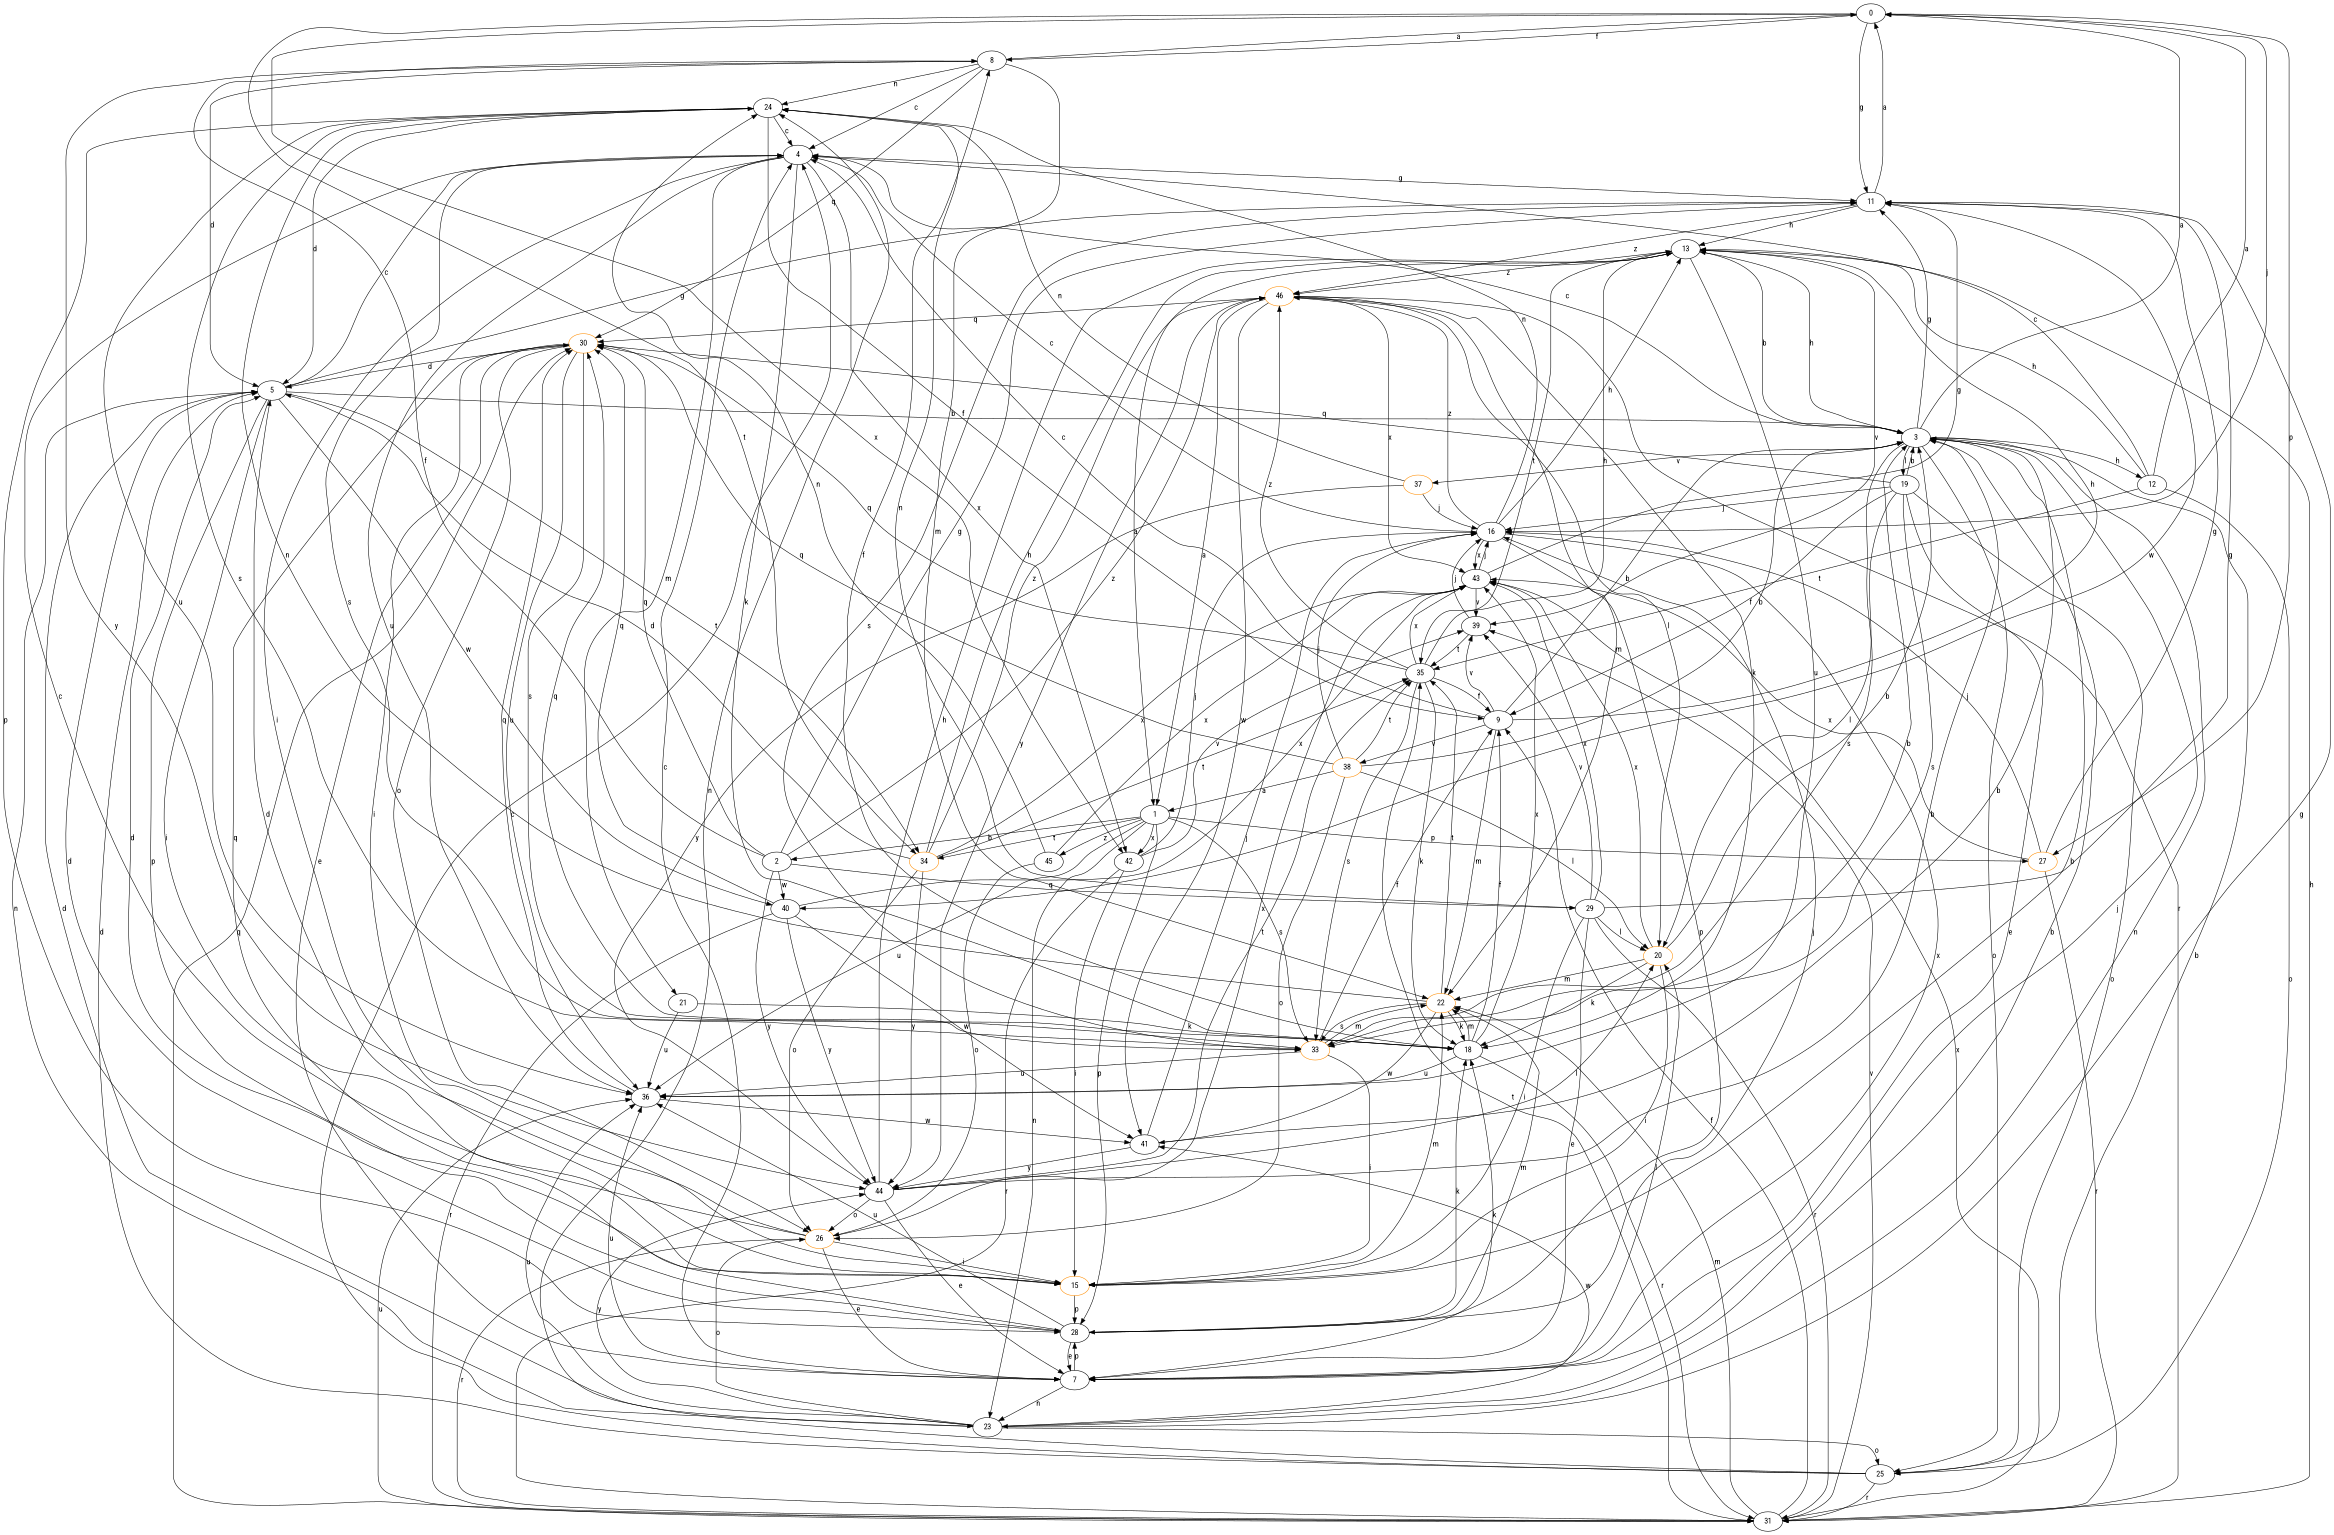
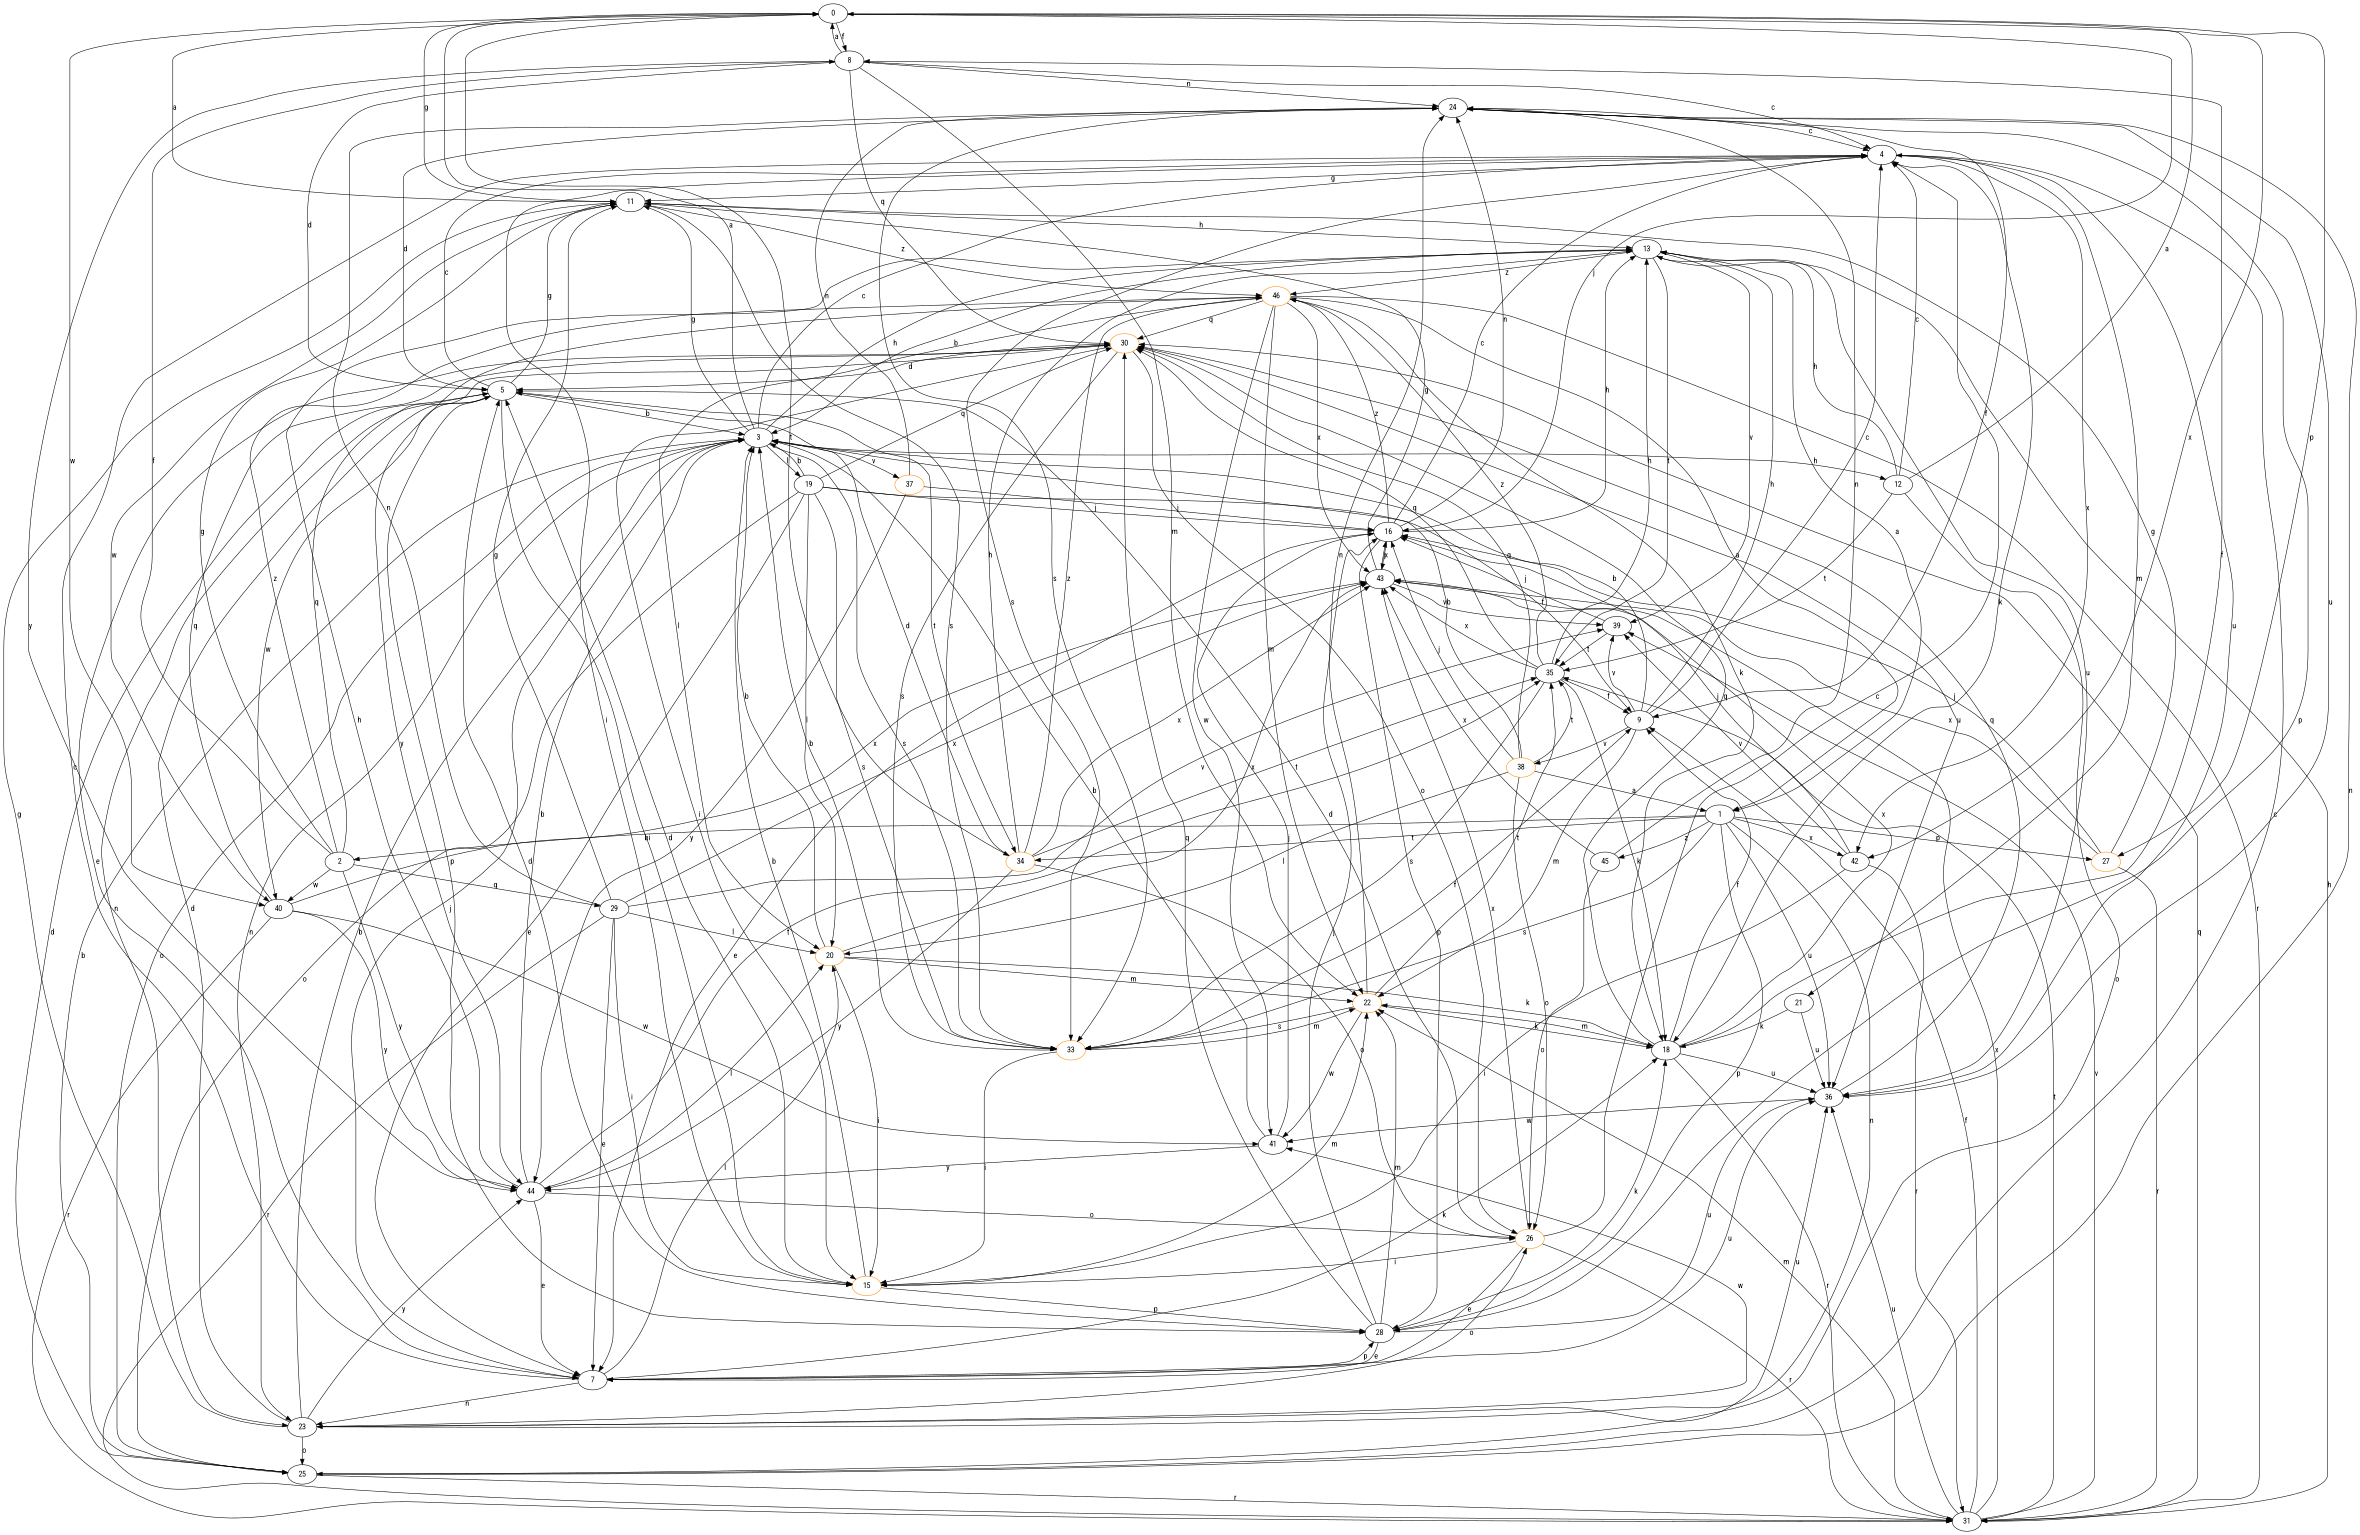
none -> (70, 159)
(1938, 956) -> (735, 956)
(983, 1074) -> none
